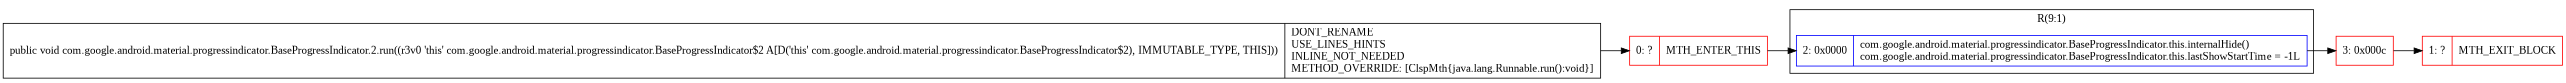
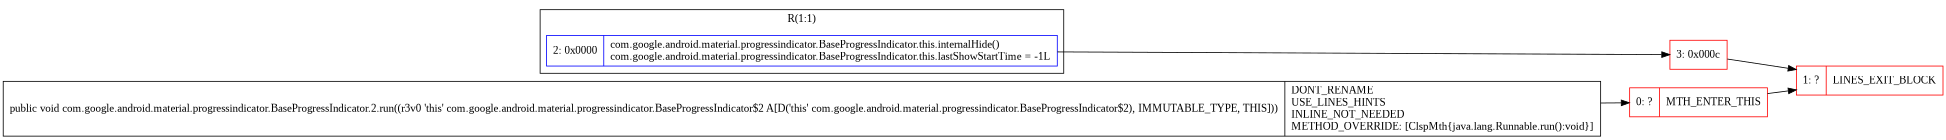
(2052, 19) -> (802, 19)
(2507, 50) -> (1885, 80)
(1778, 51) -> (1778, 92)
